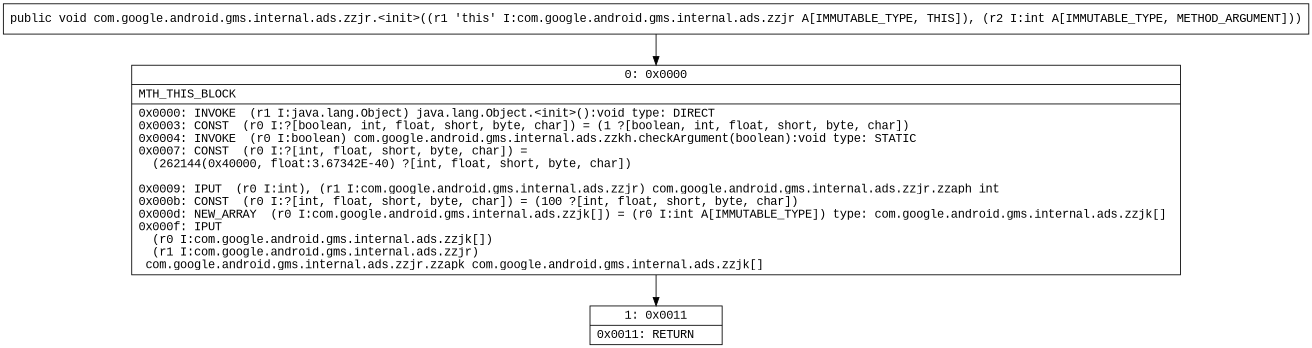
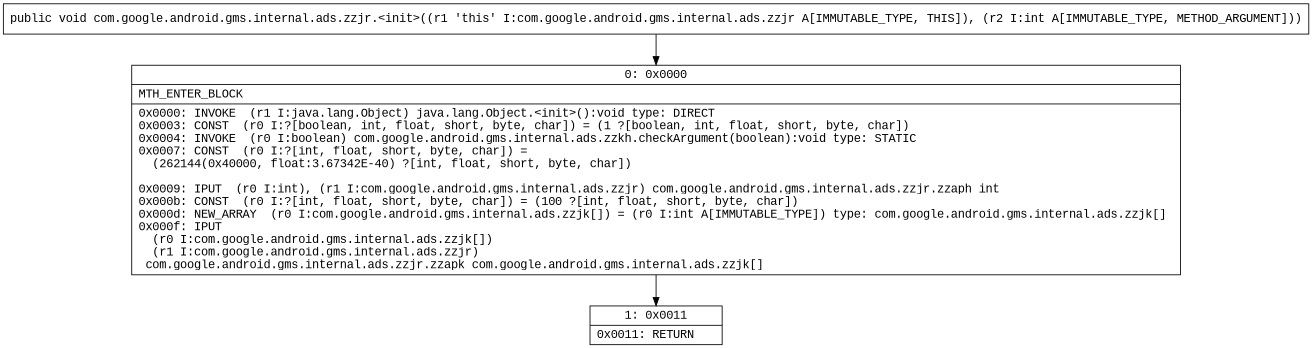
(187, 94) -> (191, 94)
